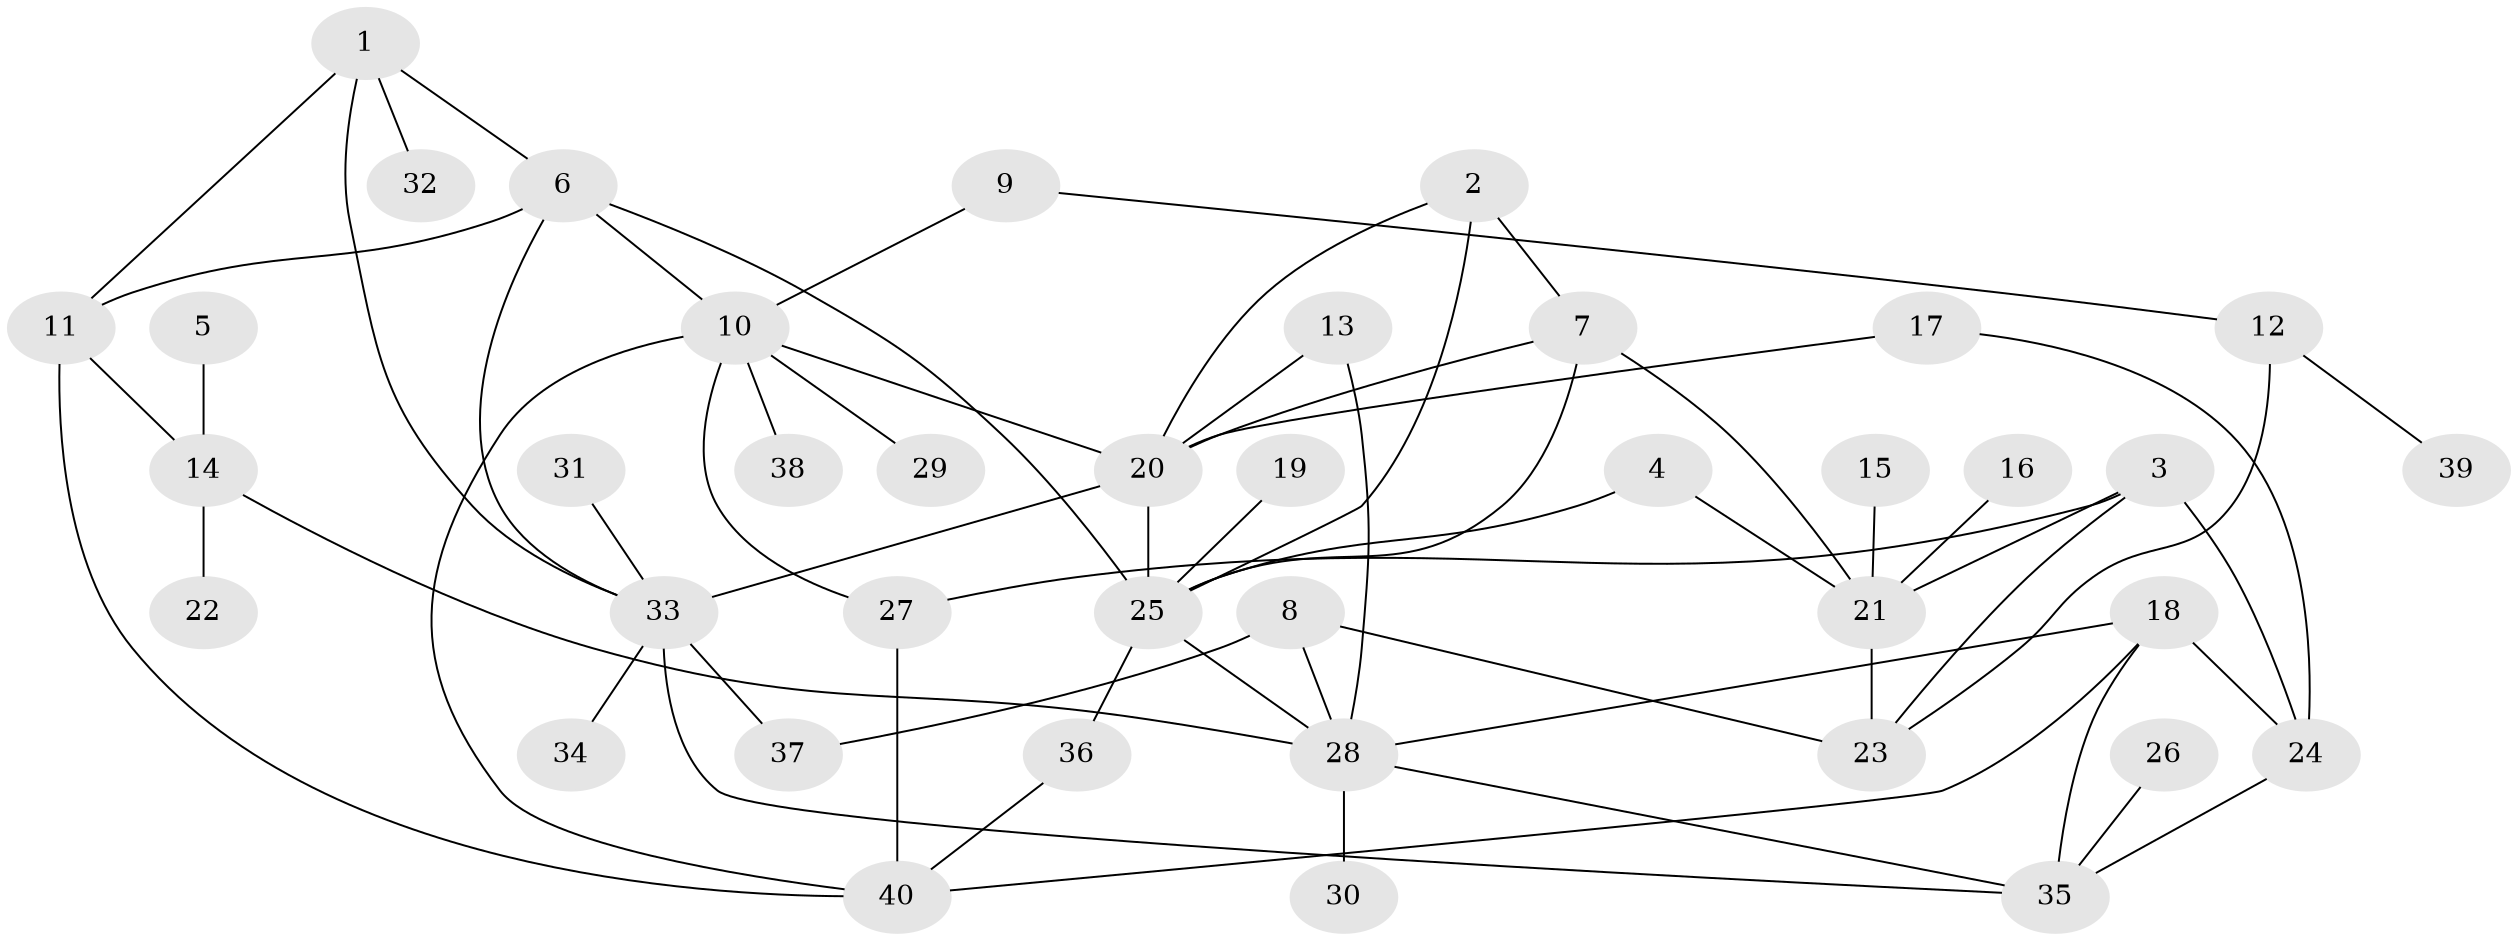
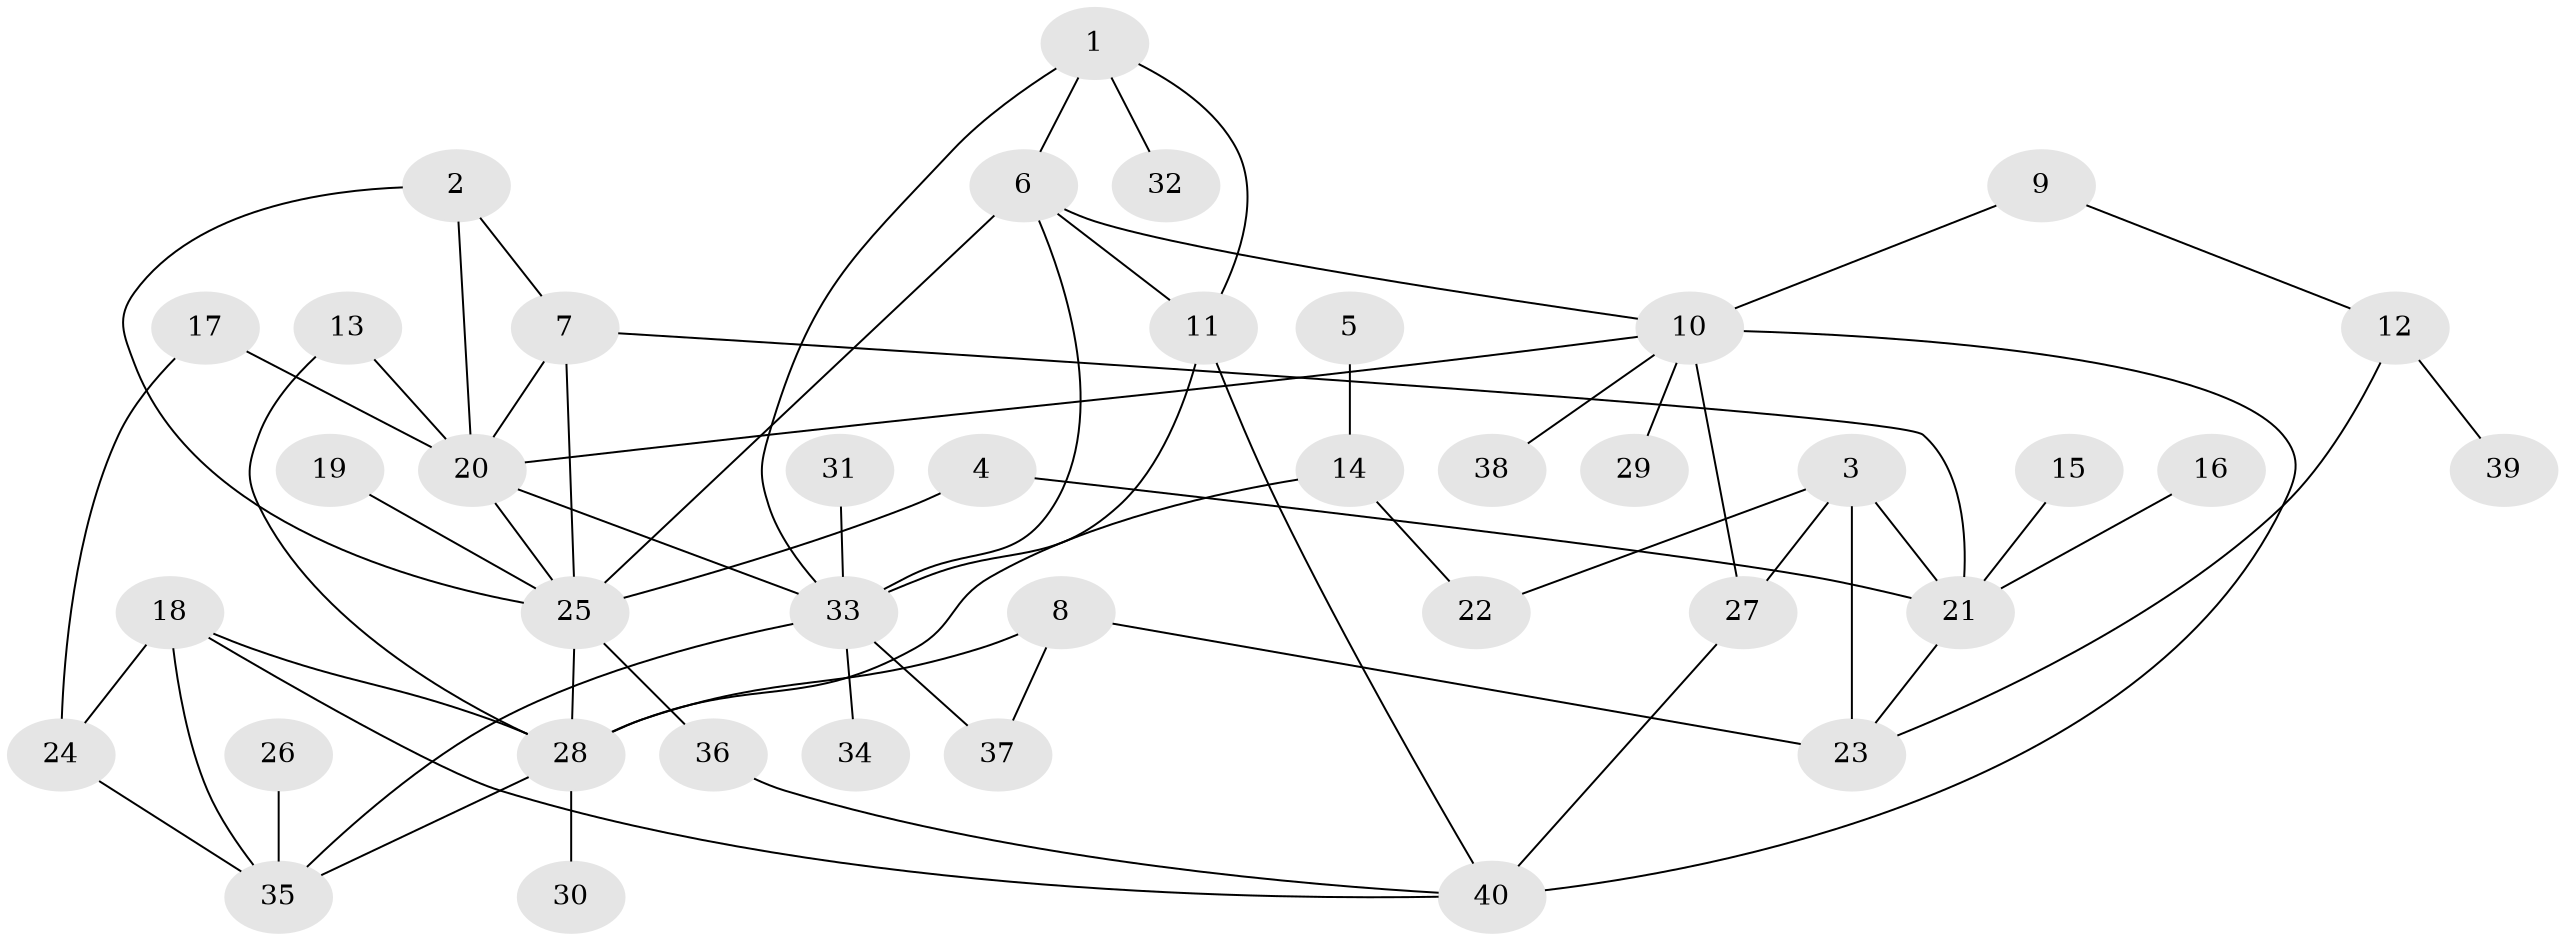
(132, 399) -> (1118, 507)
(2250, 606) -> (1664, 542)
